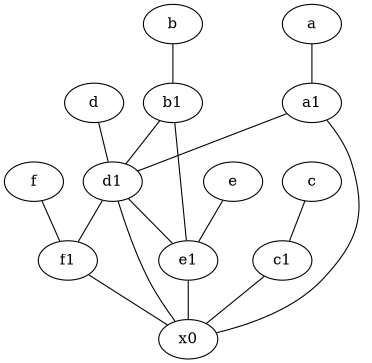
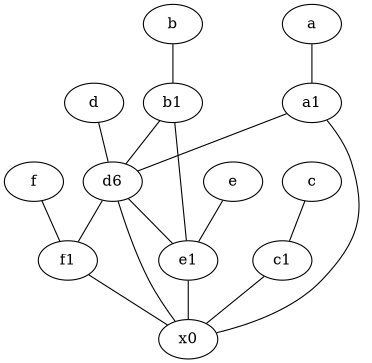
(113, 182) -> (113, 182)
